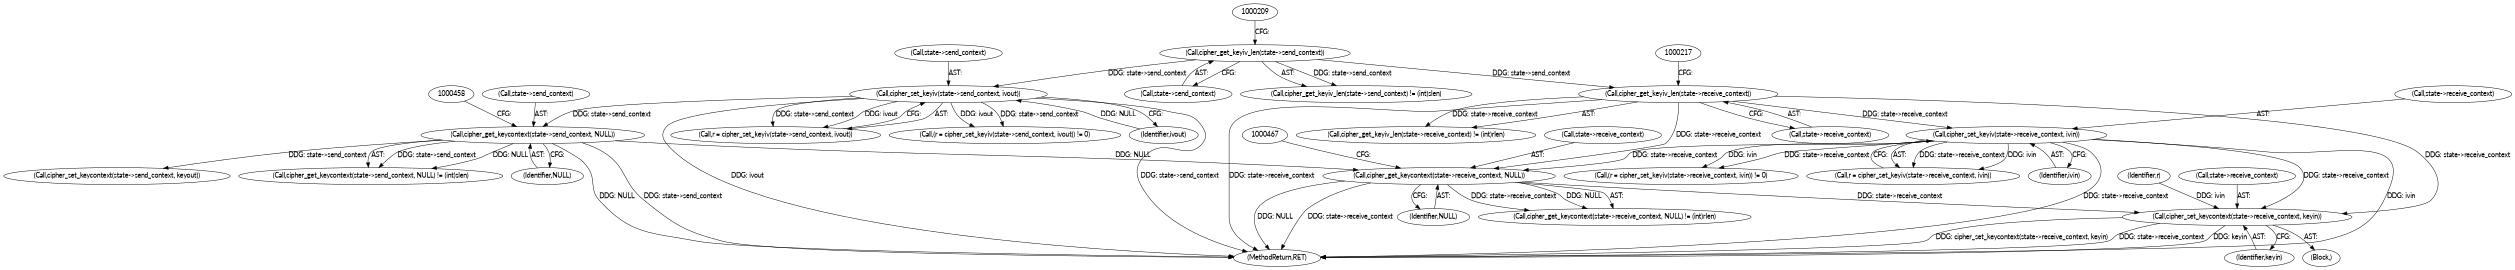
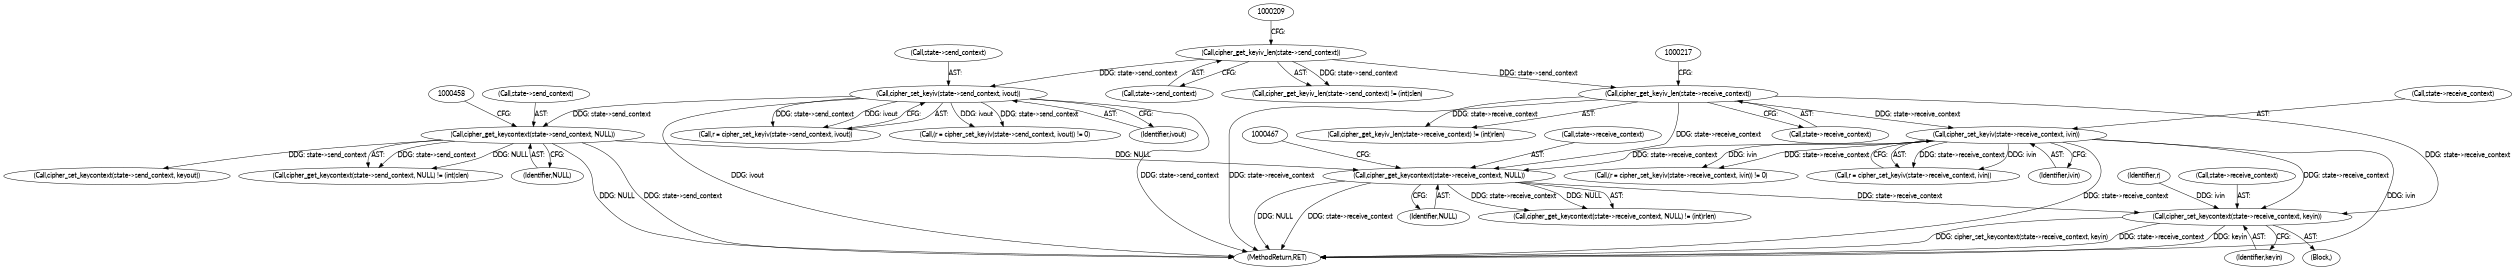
(1118, 115) -> (1112, 115)
